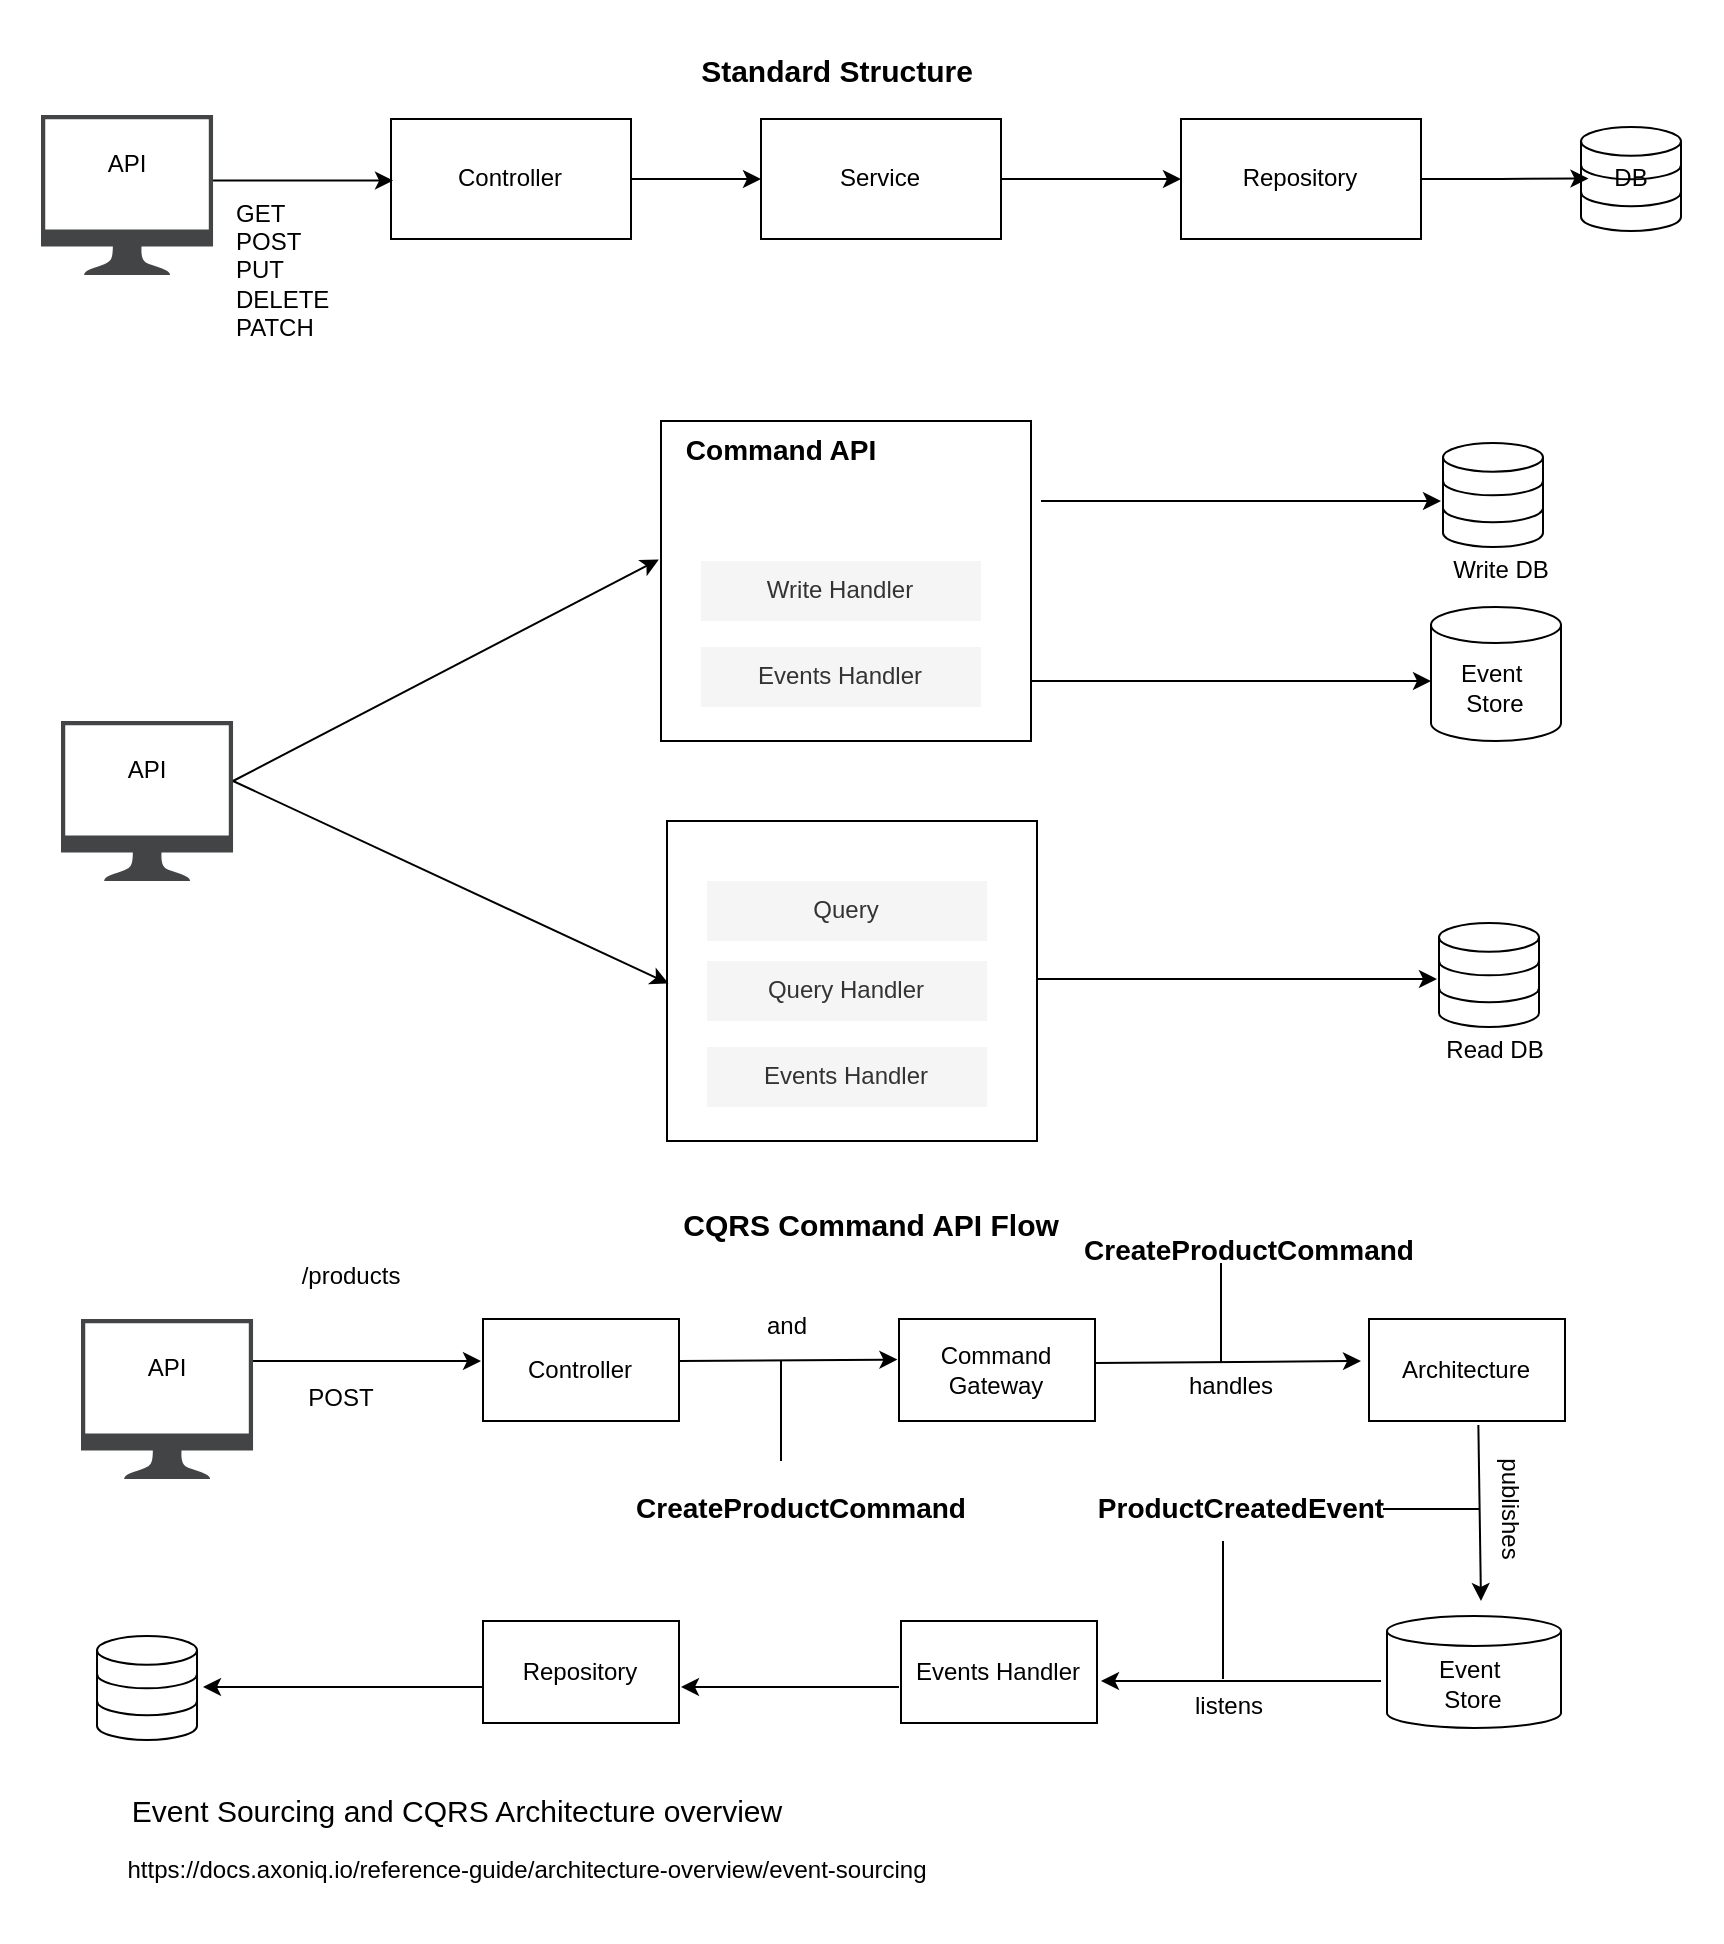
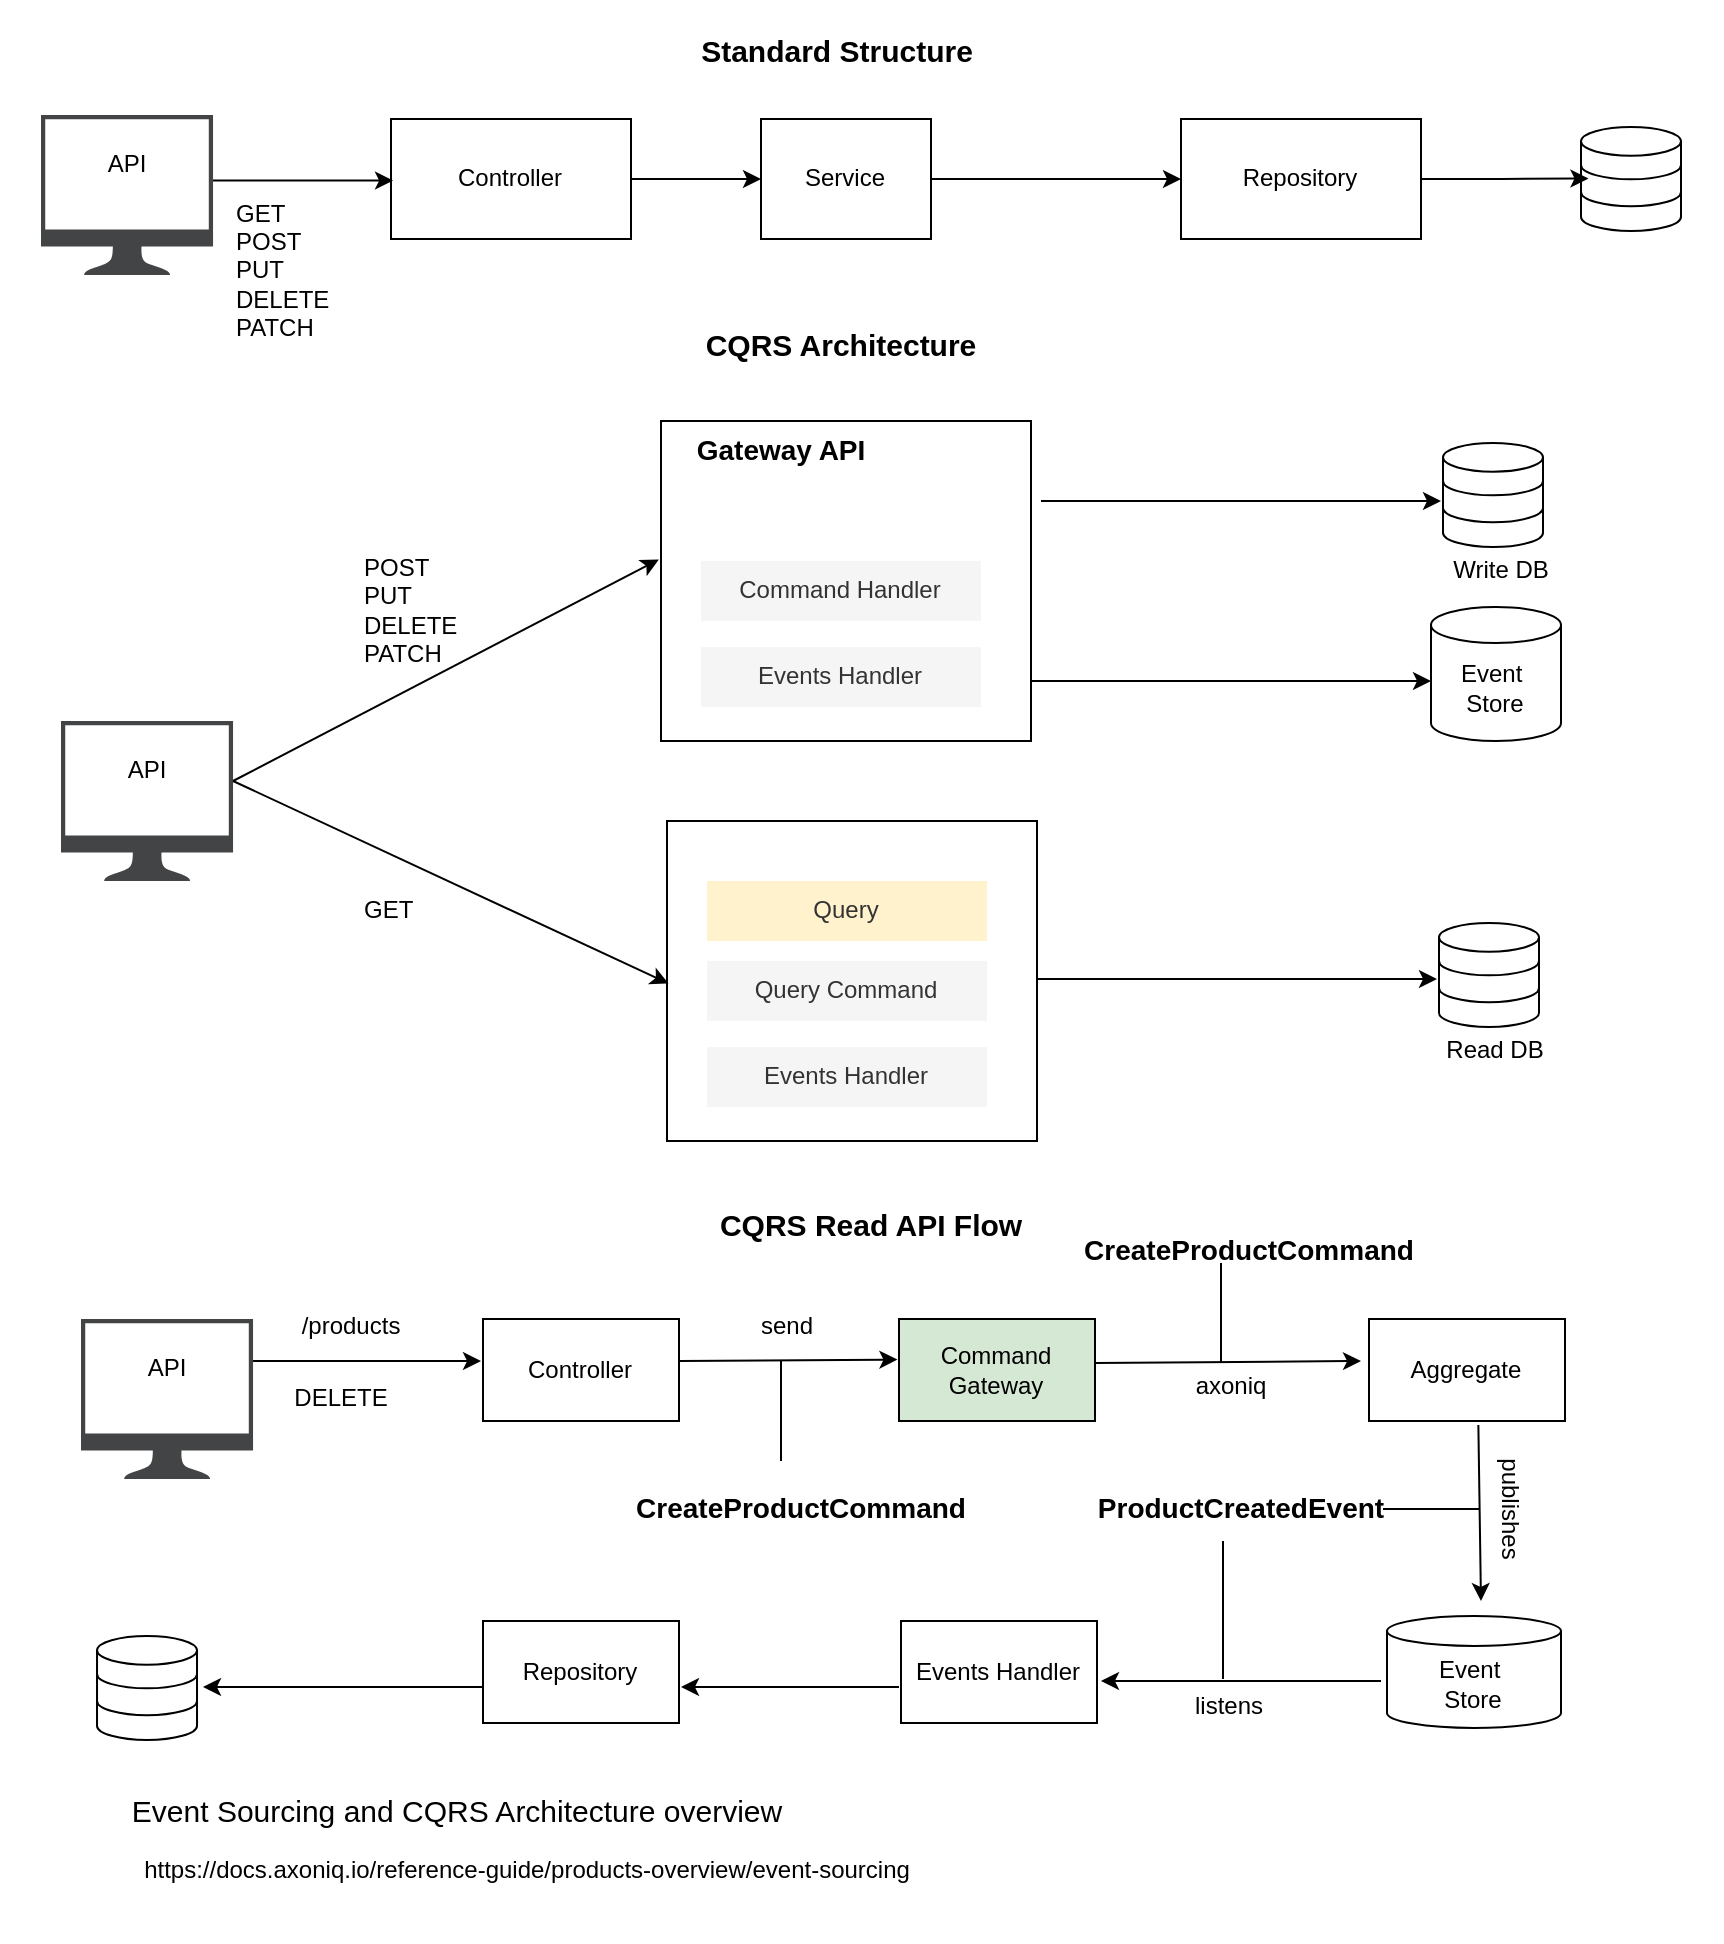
(837, 71) -> (837, 51)
(881, 179) -> (846, 179)
(1631, 179) -> none
none -> (841, 345)
(782, 451) -> (782, 451)
(841, 591) -> (841, 591)
none -> (431, 611)
none -> (411, 911)
(847, 911) -> (847, 911)
(847, 991) -> (847, 991)
(872, 1225) -> (872, 1225)
(351, 1277) -> (351, 1327)
(788, 1327) -> (788, 1327)
(997, 1370) -> (997, 1370)
(1467, 1371) -> (1467, 1371)
(1232, 1387) -> (1232, 1387)
(342, 1399) -> (342, 1399)
(528, 1871) -> (528, 1871)
